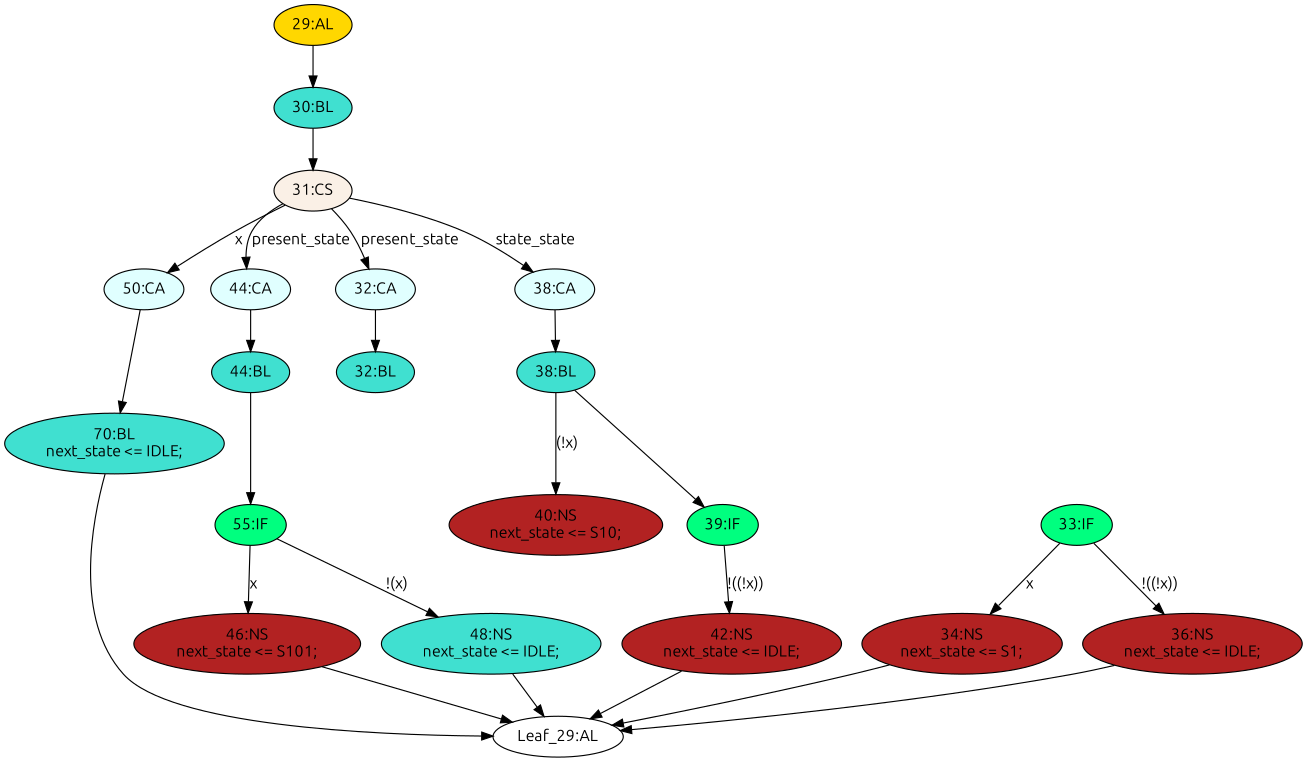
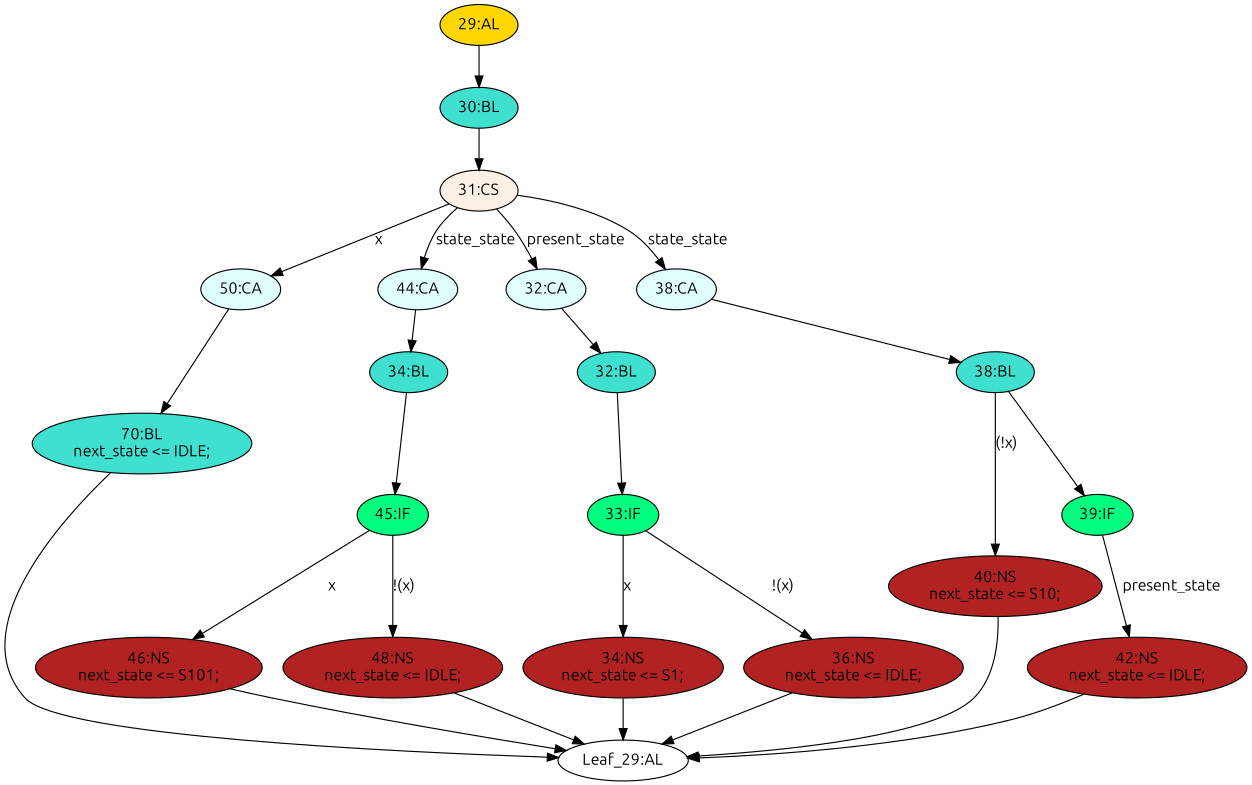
(301, 240) -> (476, 240)
(251, 372) -> (409, 372)
none -> (619, 438)
(251, 525) -> (393, 515)
(746, 584) -> (1172, 586)
(1160, 584) -> (783, 586)
(491, 644) -> (393, 668)
none -> (883, 734)
